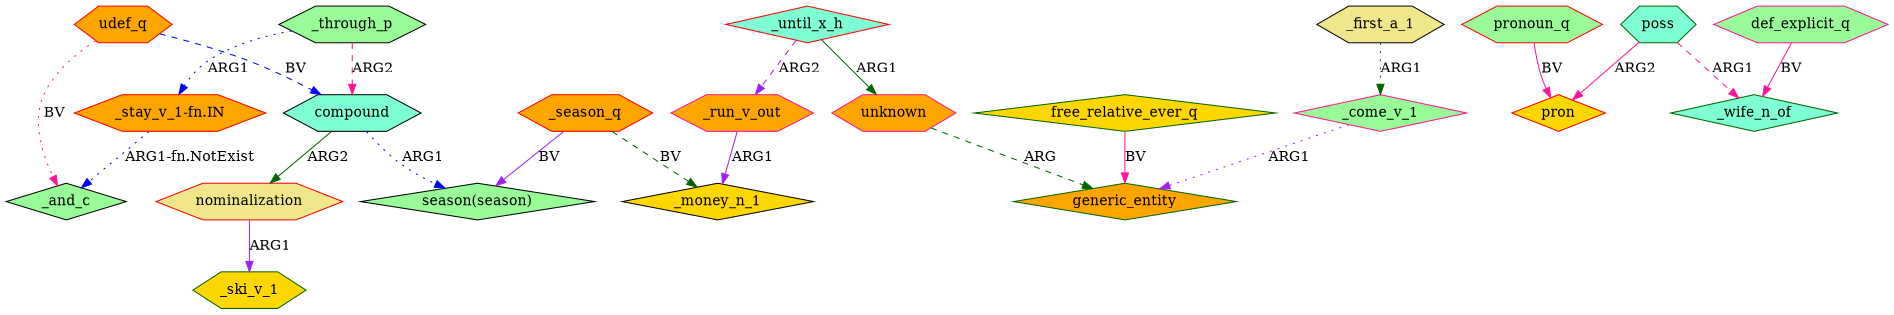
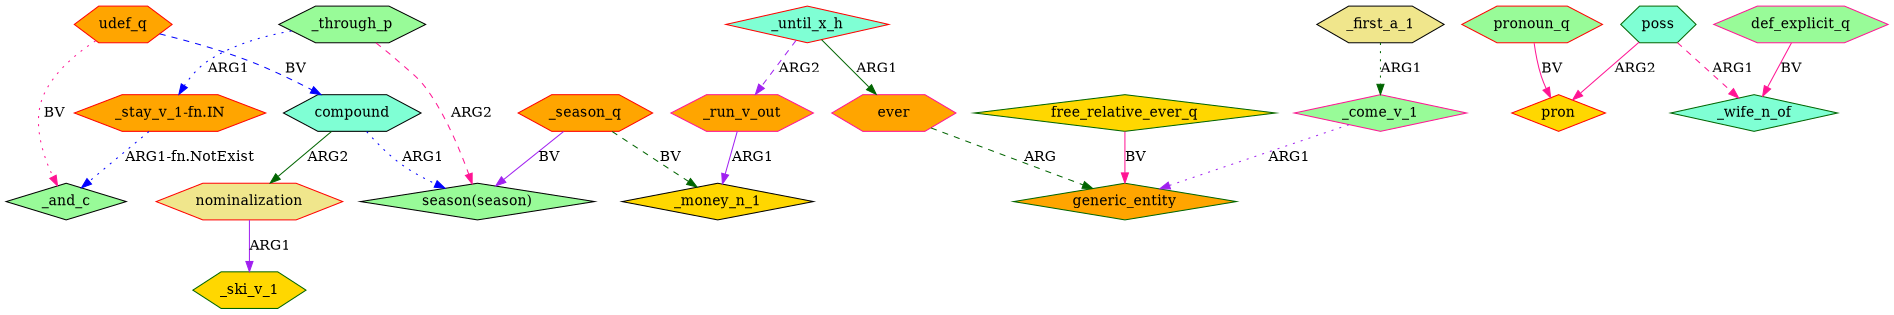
(352, 64) -> (434, 100)
(894, 113) -> (894, 113)
